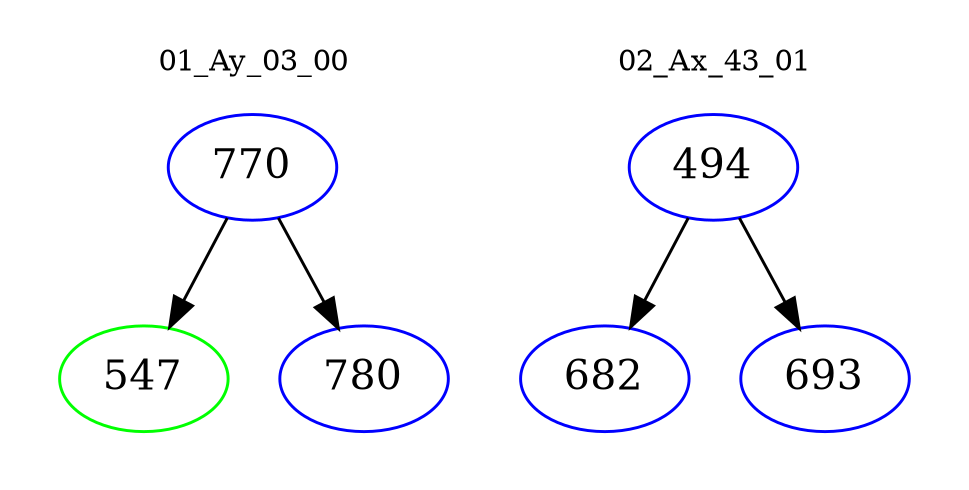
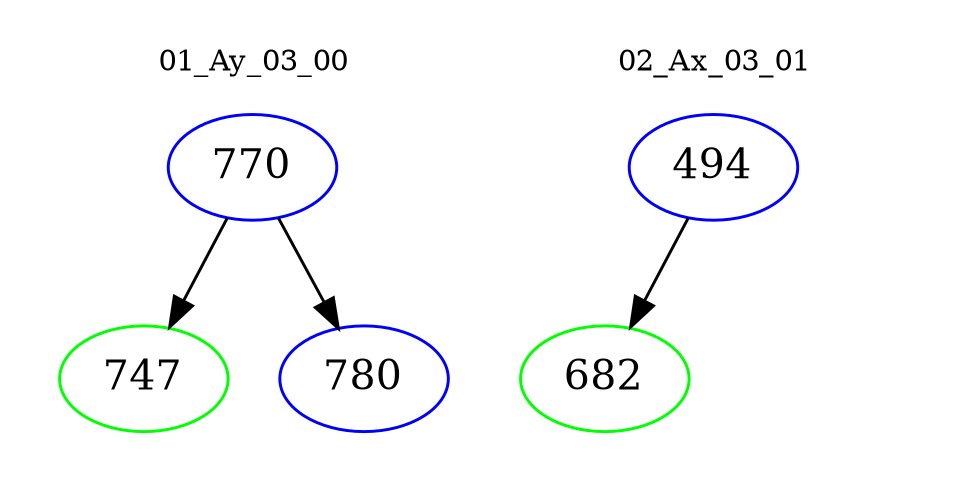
(715, 63) -> (715, 63)
(144, 379) -> (144, 379)
(605, 379) -> (605, 379)
(825, 379) -> none
